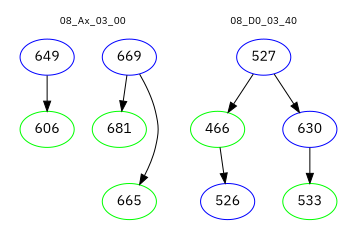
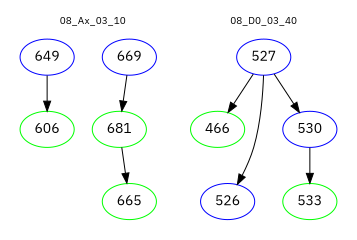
(93, 22) -> (93, 22)
(158, 124) -> (124, 160)
(310, 129) -> (310, 129)
(222, 160) -> (258, 127)
